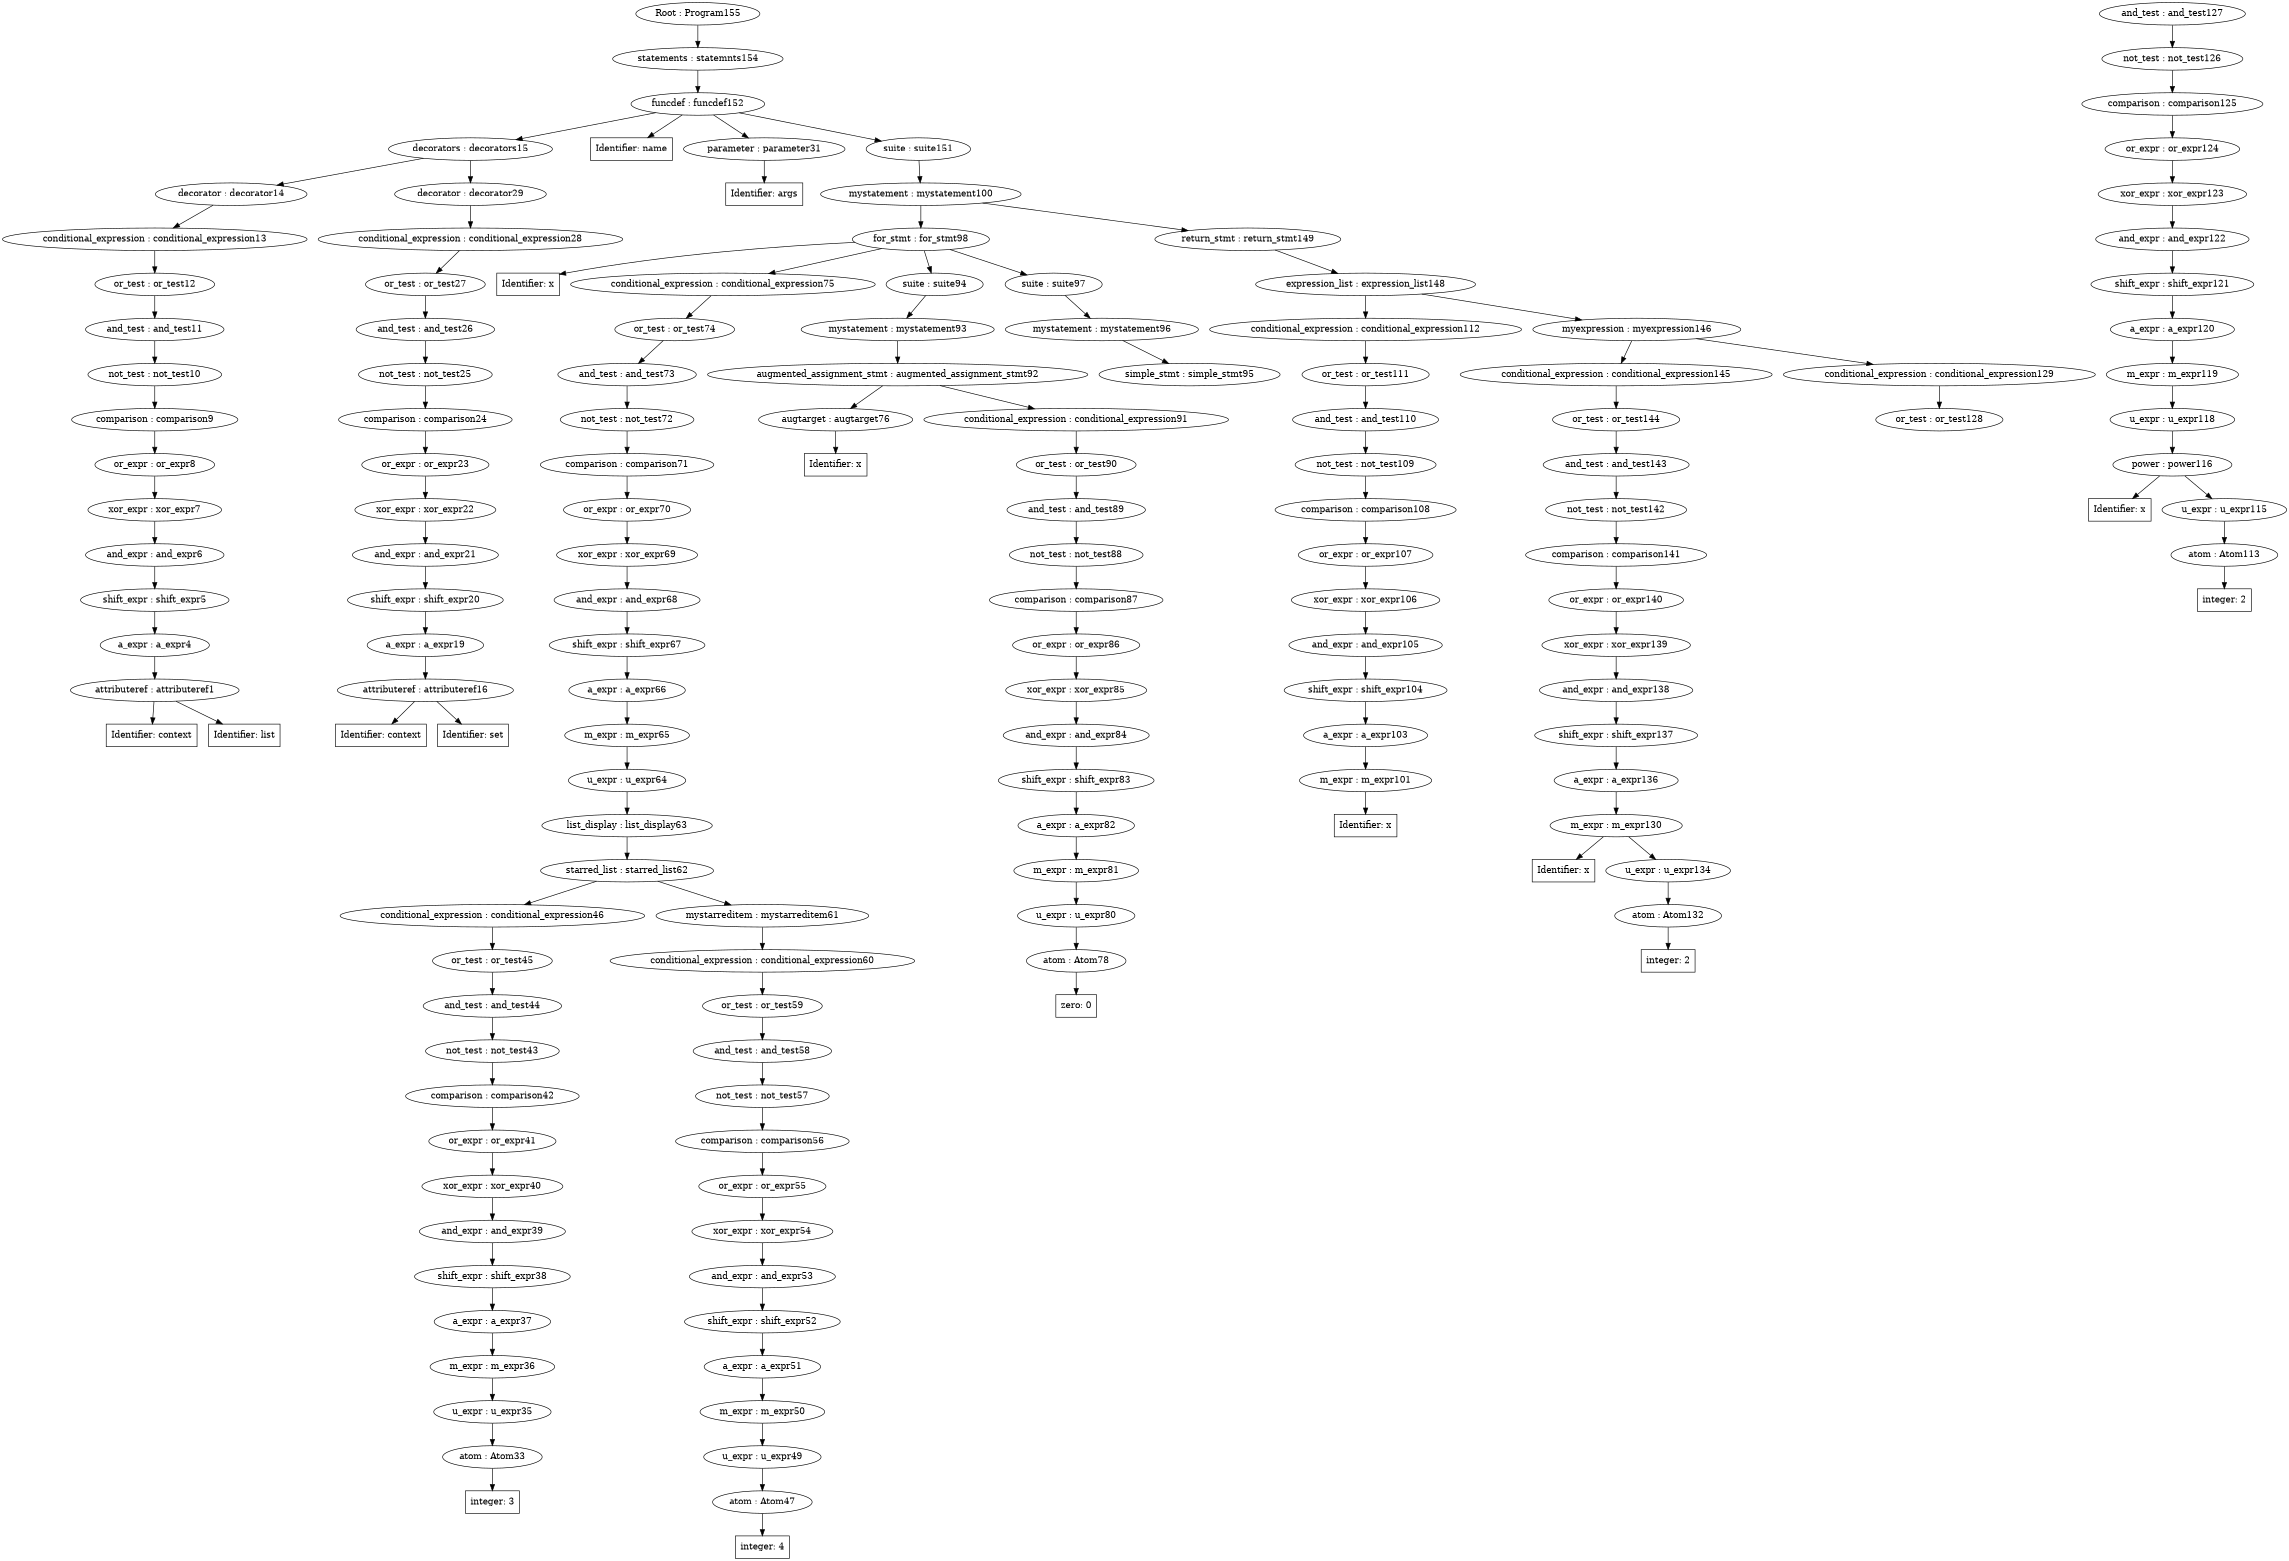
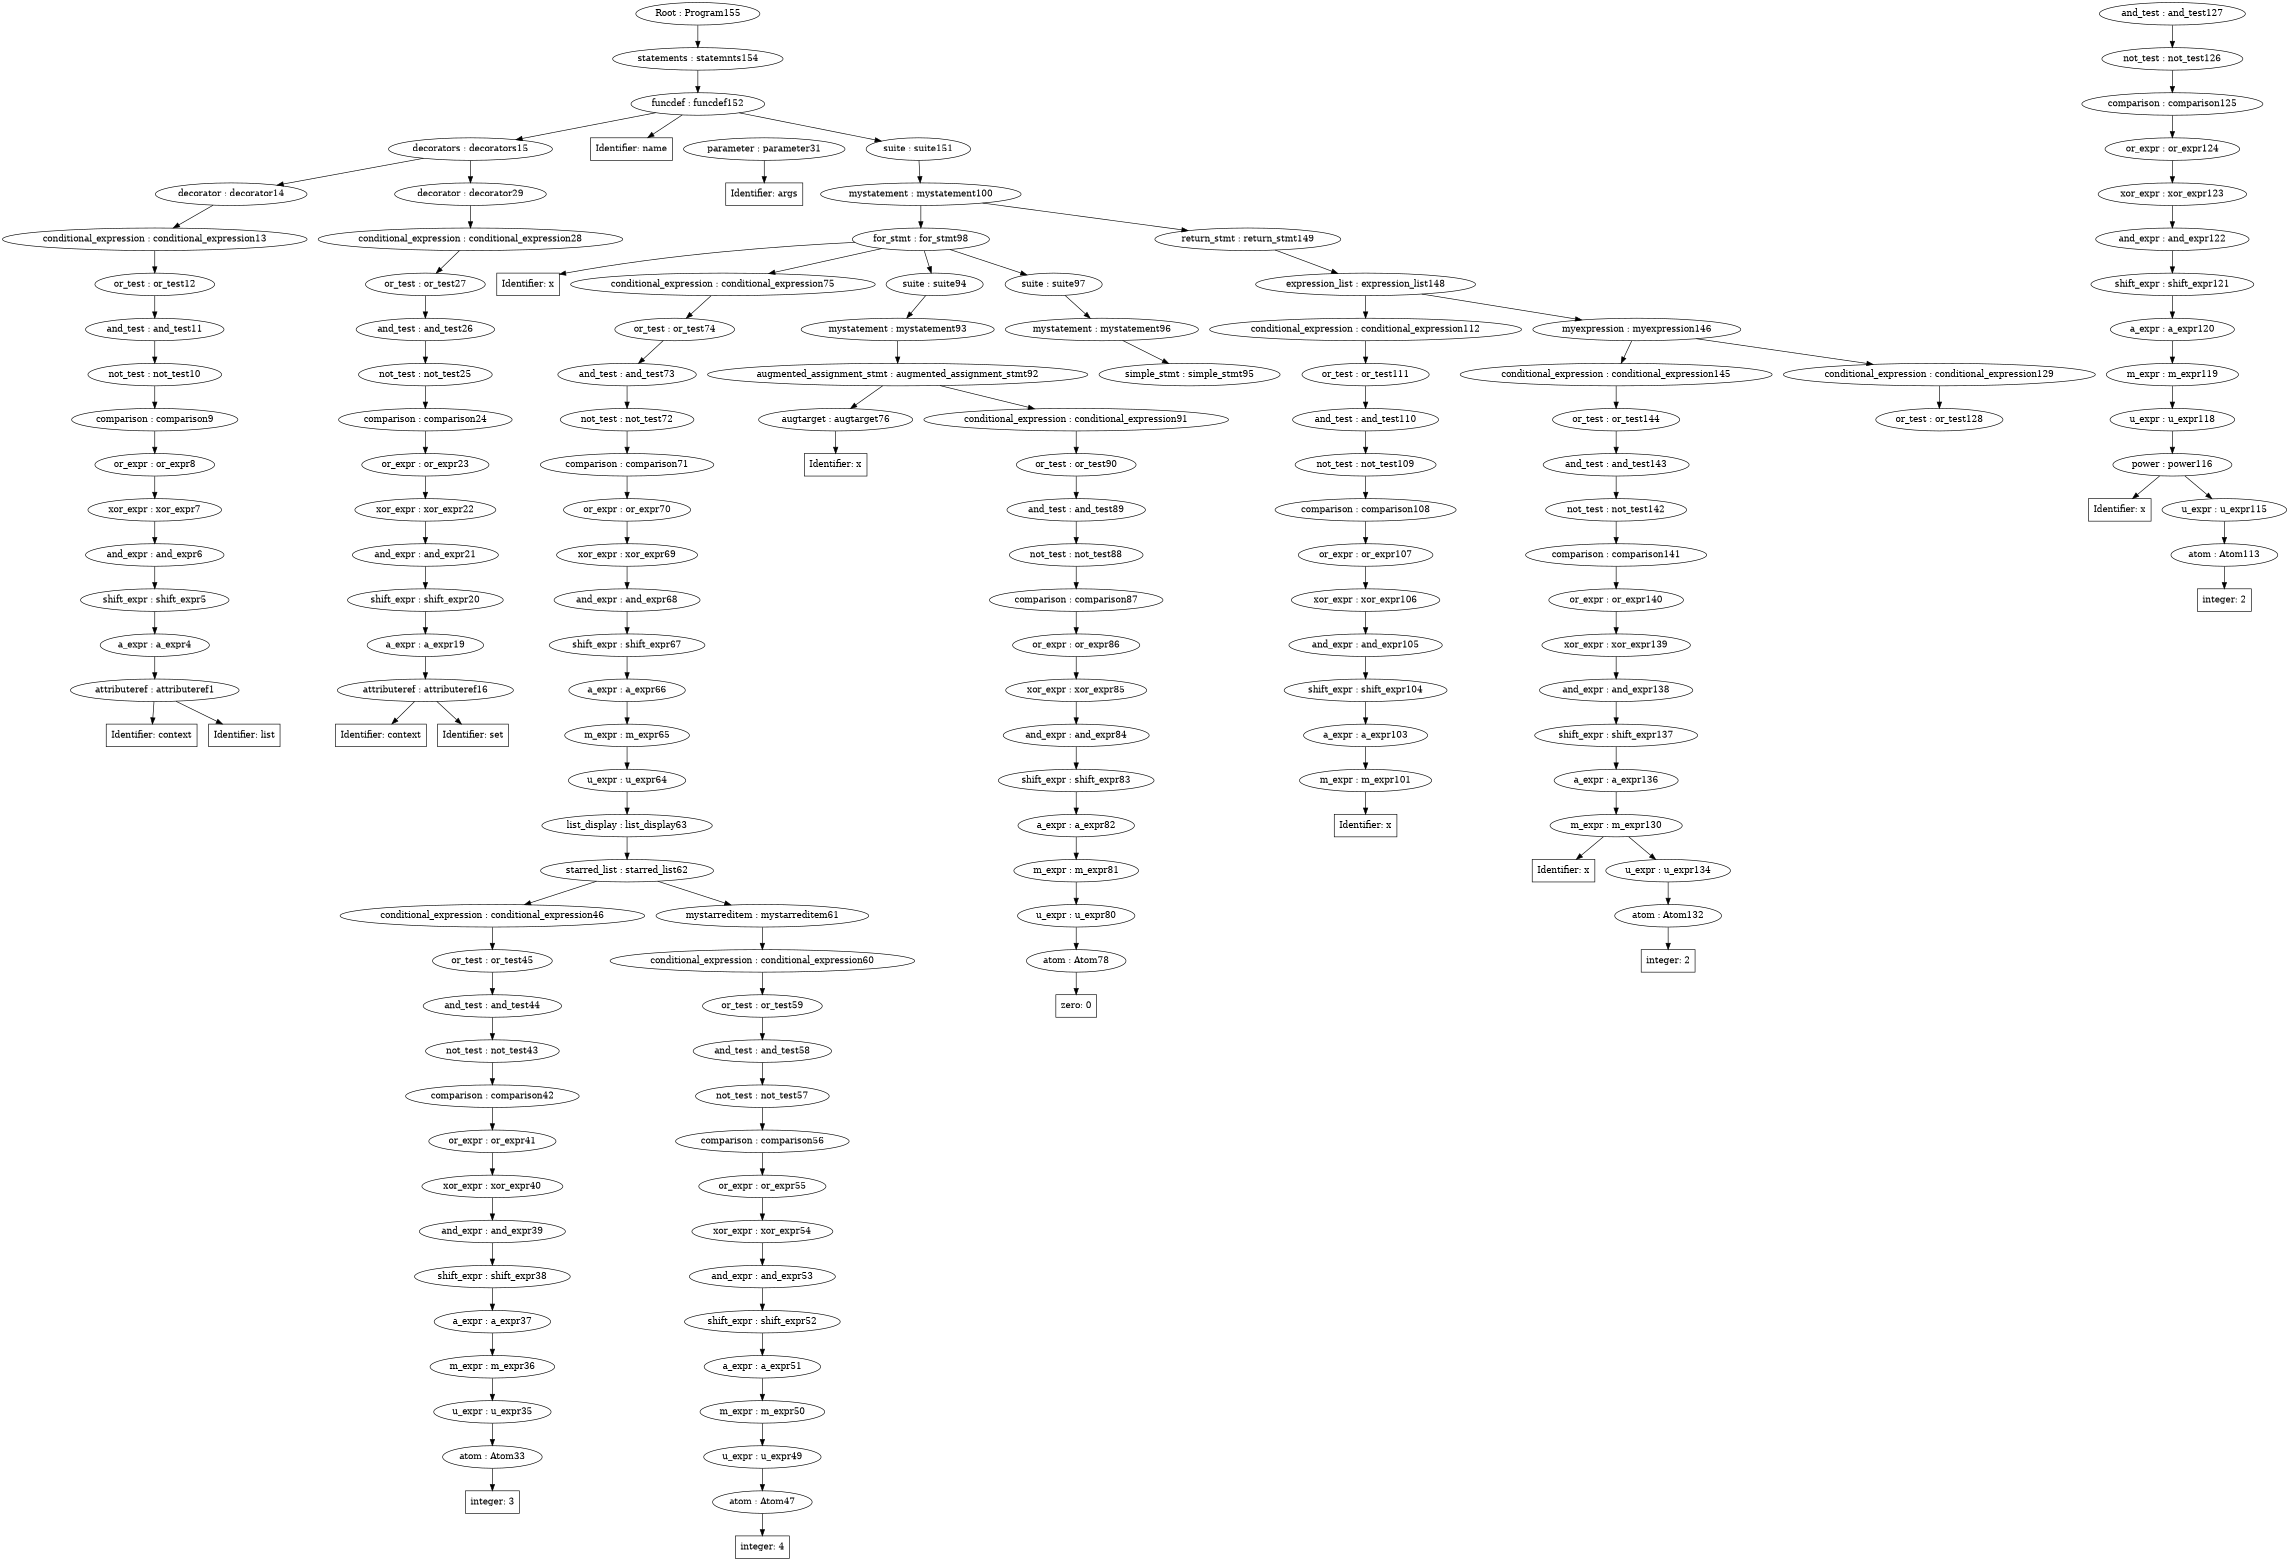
(728, 125) -> none
